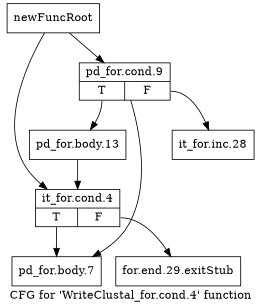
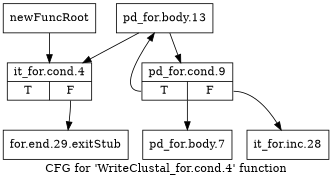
(84, 45) -> (174, 44)
(57, 238) -> none
